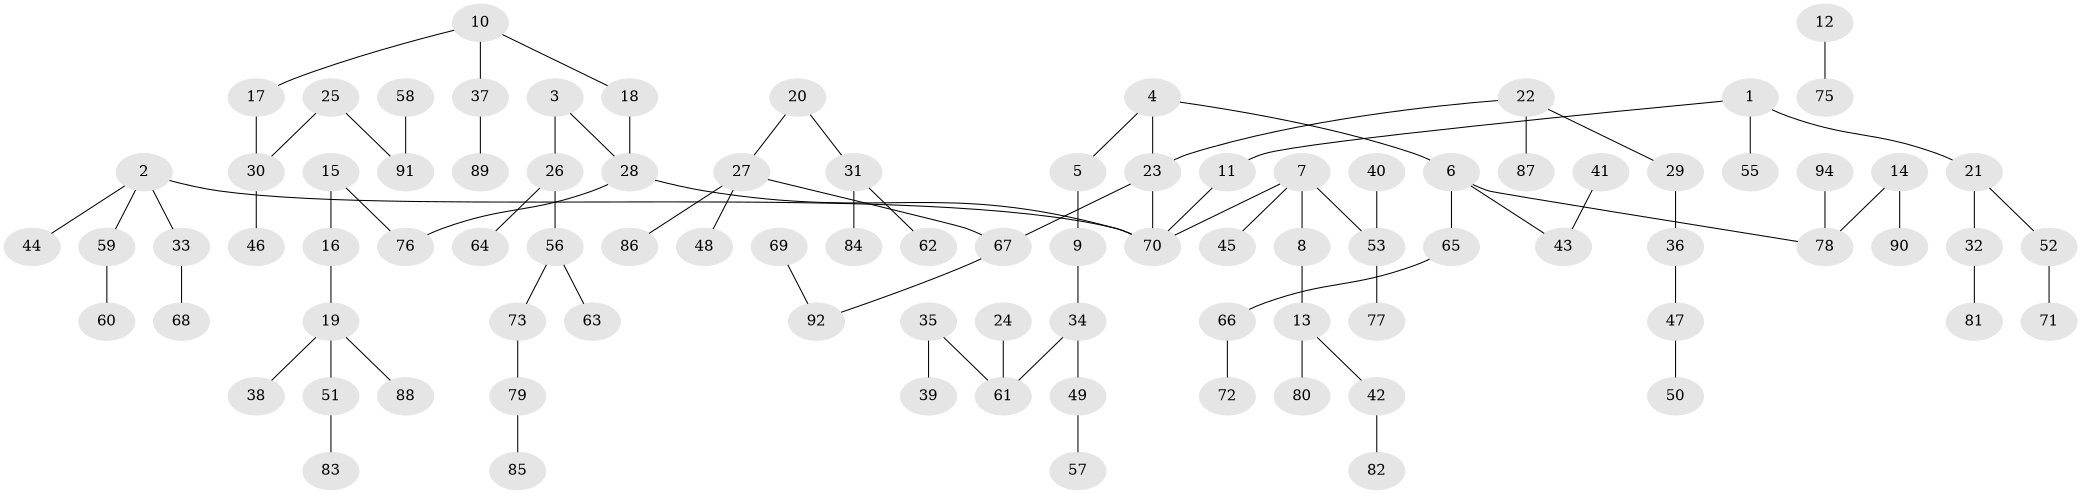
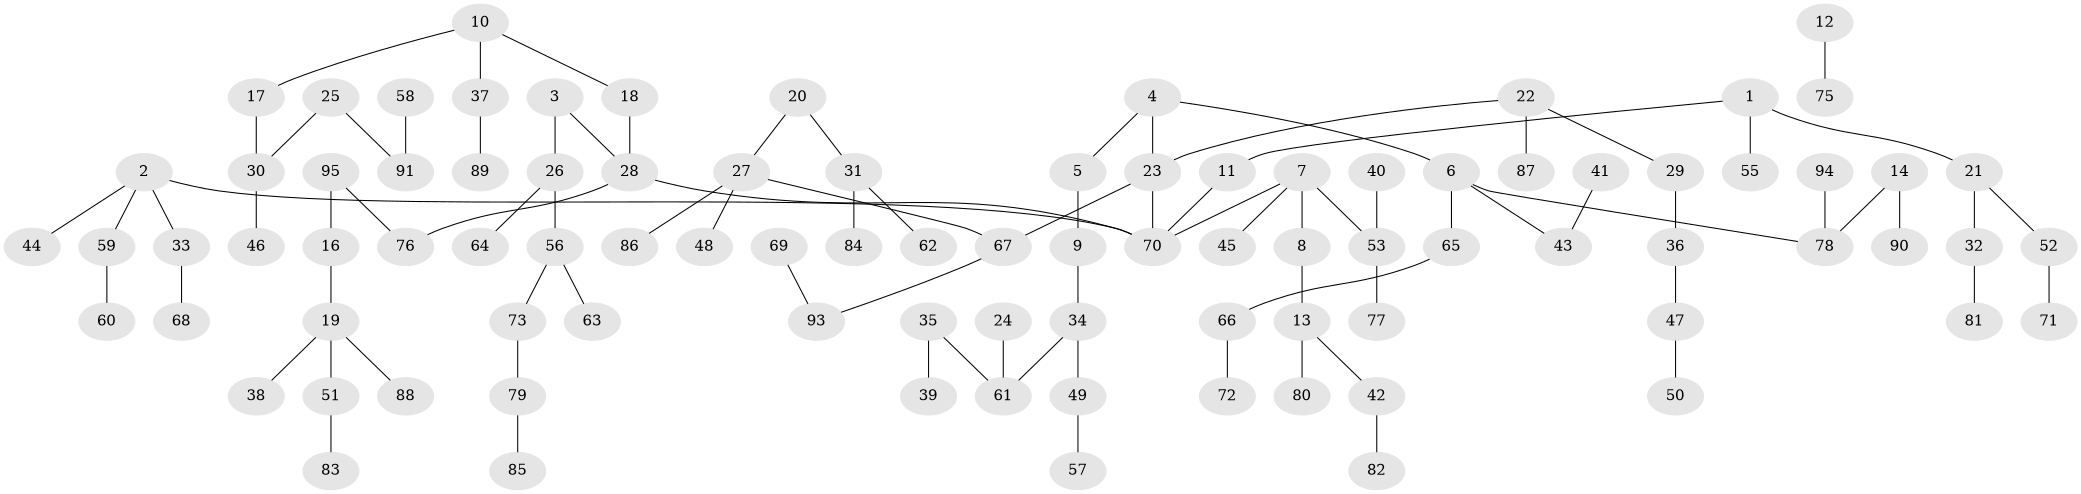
(331, 172) -> (331, 172)
(817, 322) -> (817, 322)
